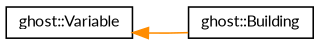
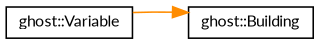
(168, 33) -> (153, 12)
